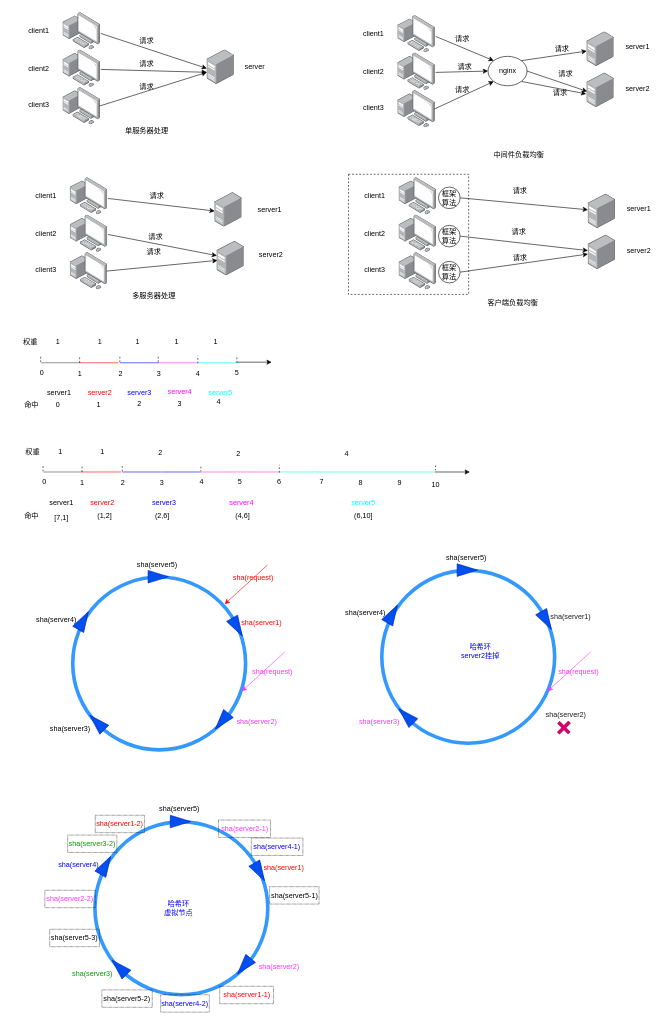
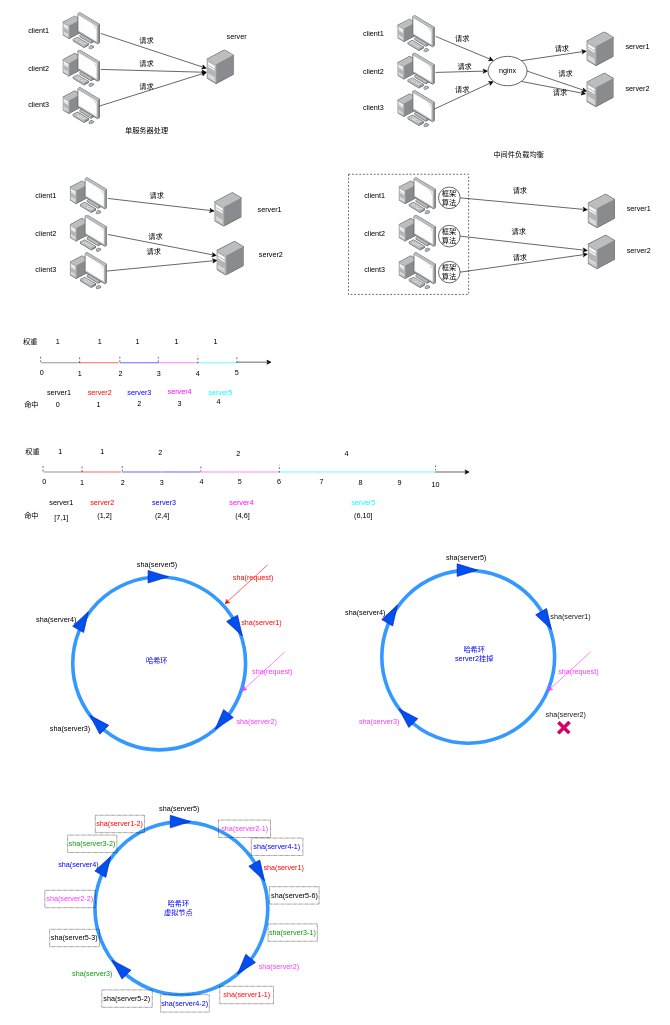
(255, 67) -> (237, 37)
(154, 296) -> none
(513, 303) -> none
(162, 516) -> (162, 516)
(480, 650) -> (474, 653)
none -> (157, 660)
(295, 896) -> (295, 896)
none -> (293, 932)
